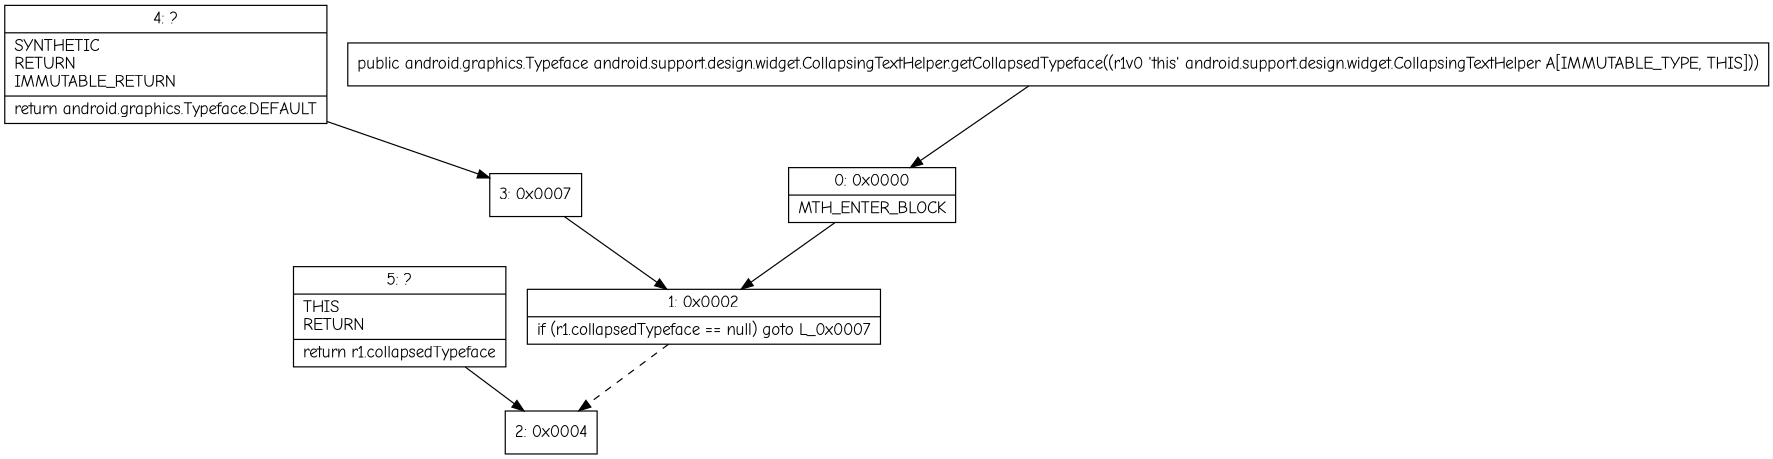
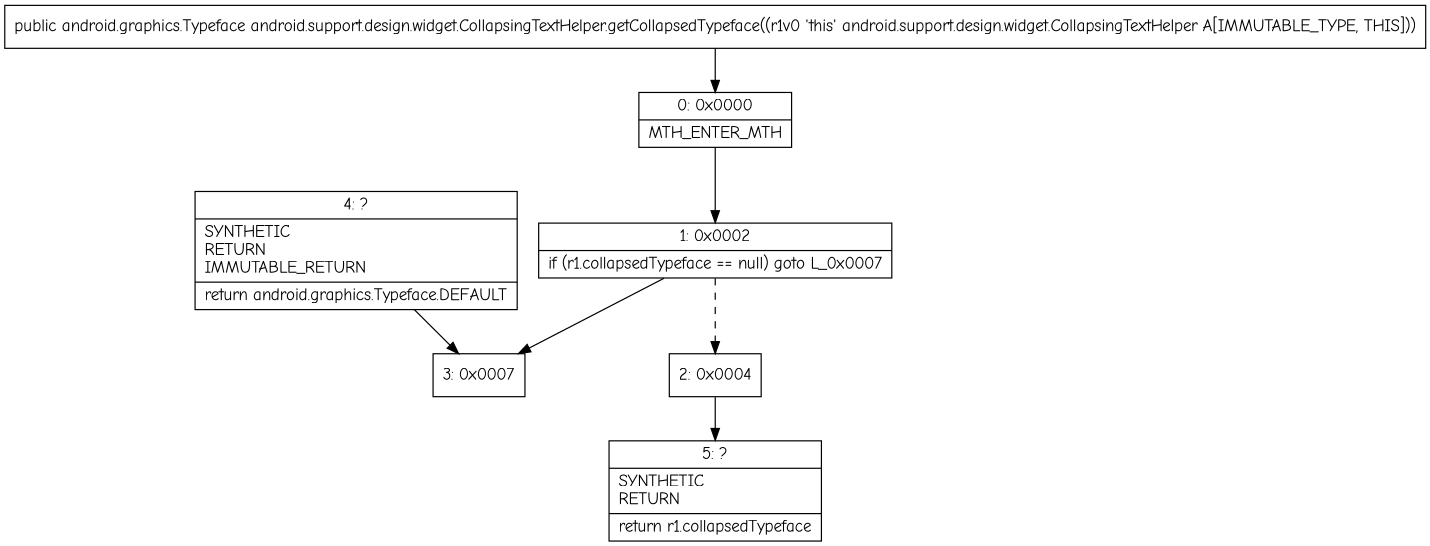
(872, 208) -> (715, 133)
(611, 250) -> (597, 313)
(322, 307) -> (662, 481)
(490, 385) -> (715, 413)
